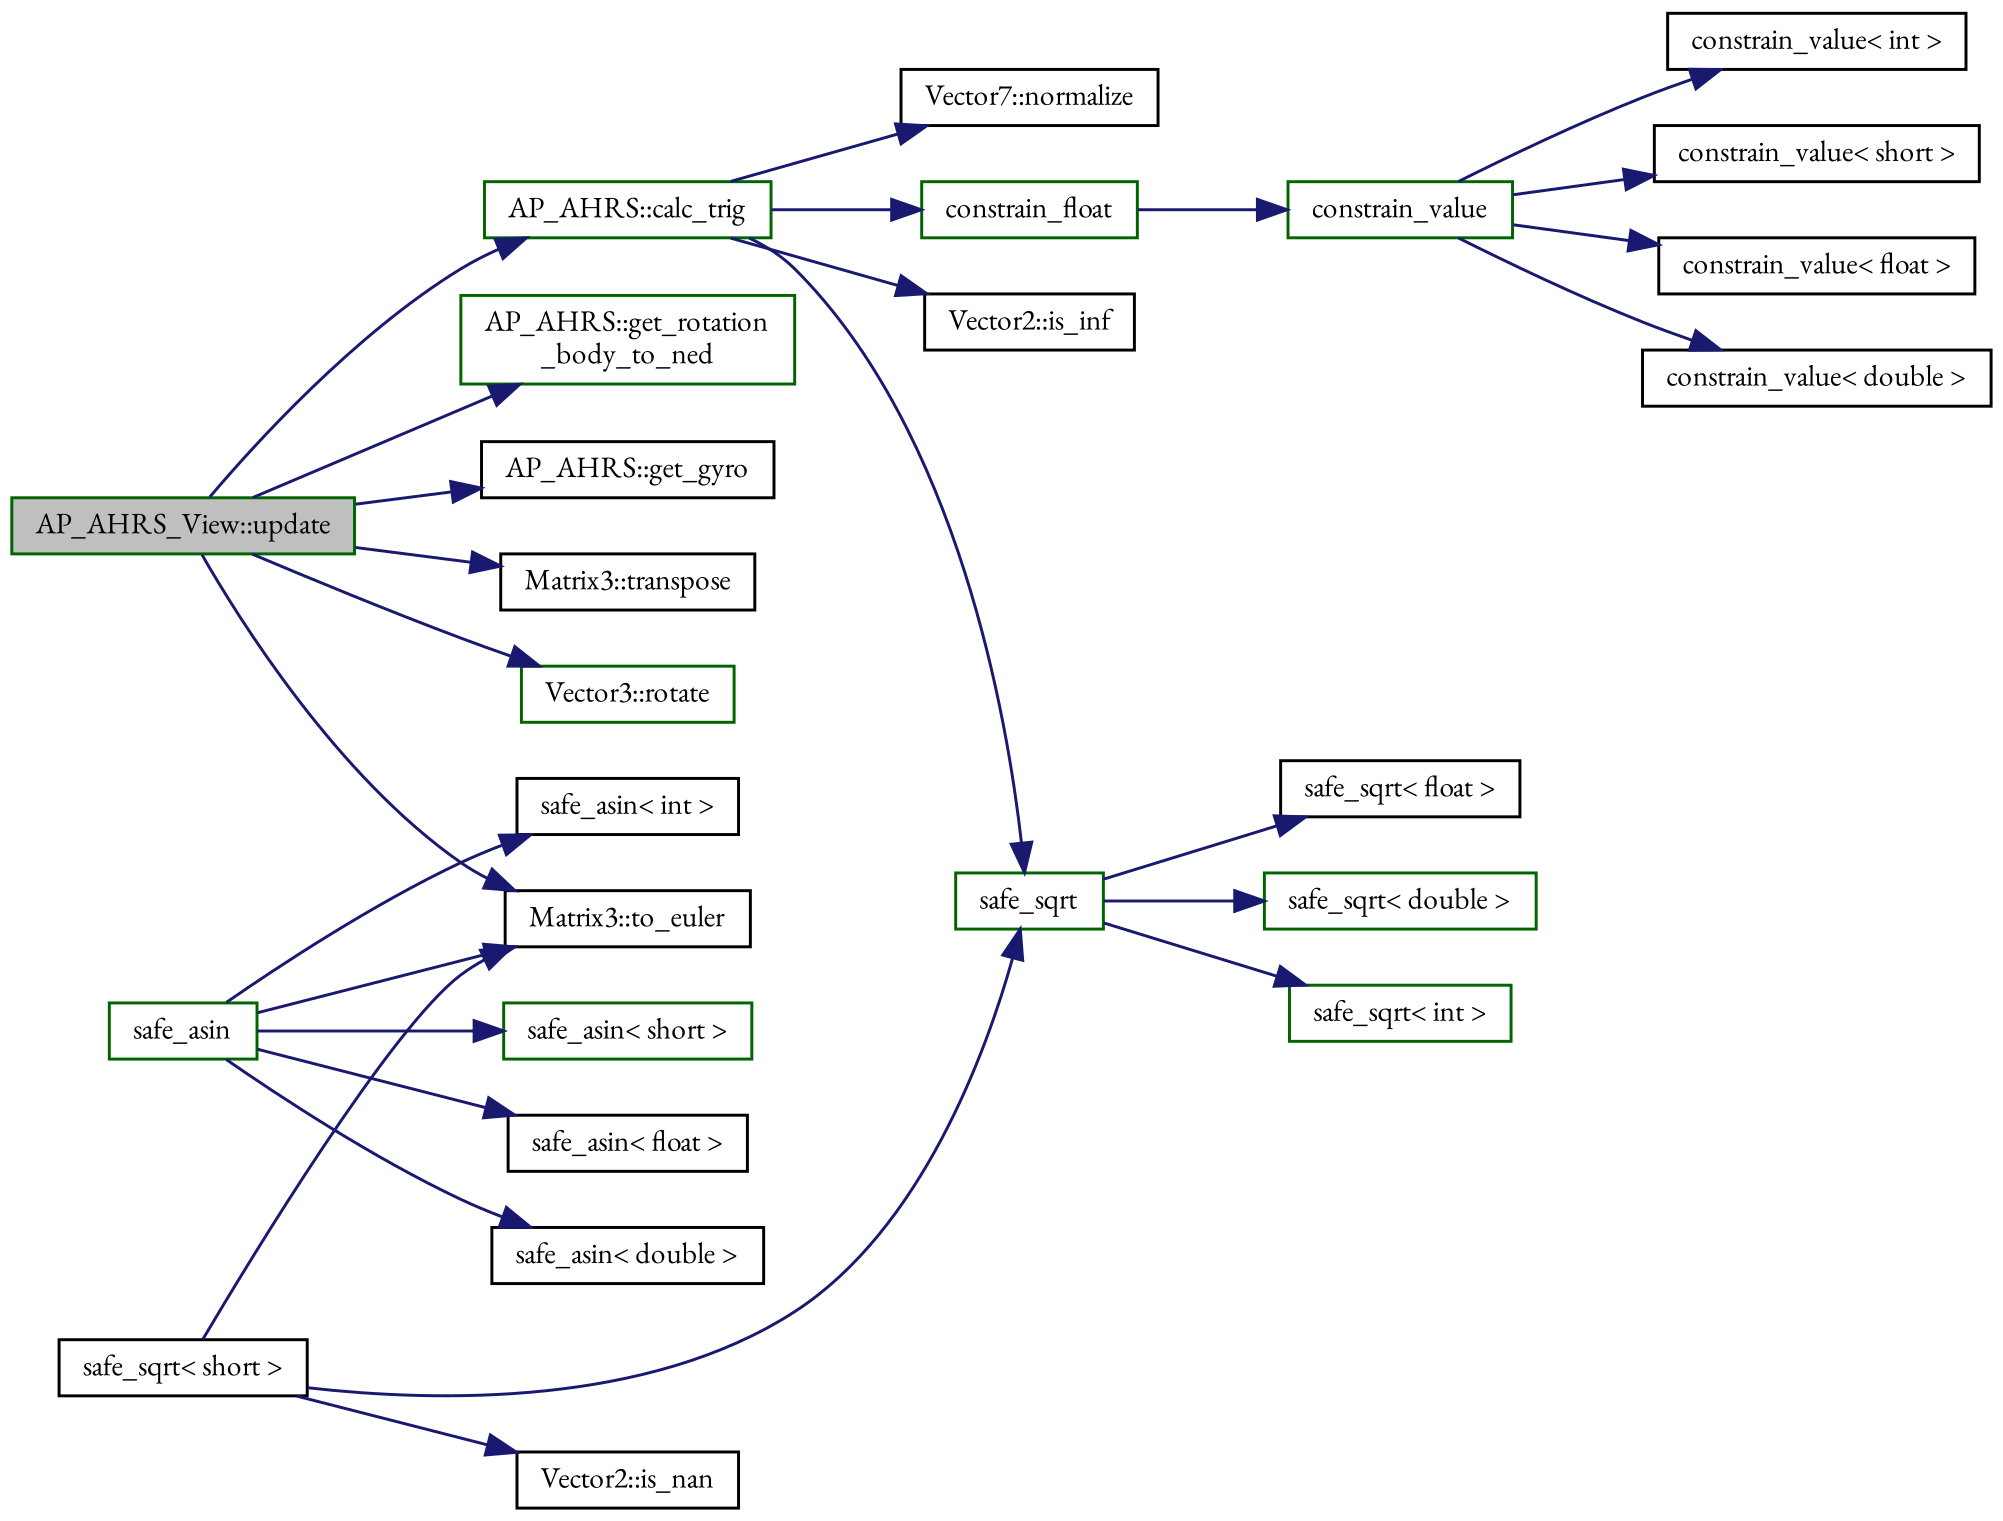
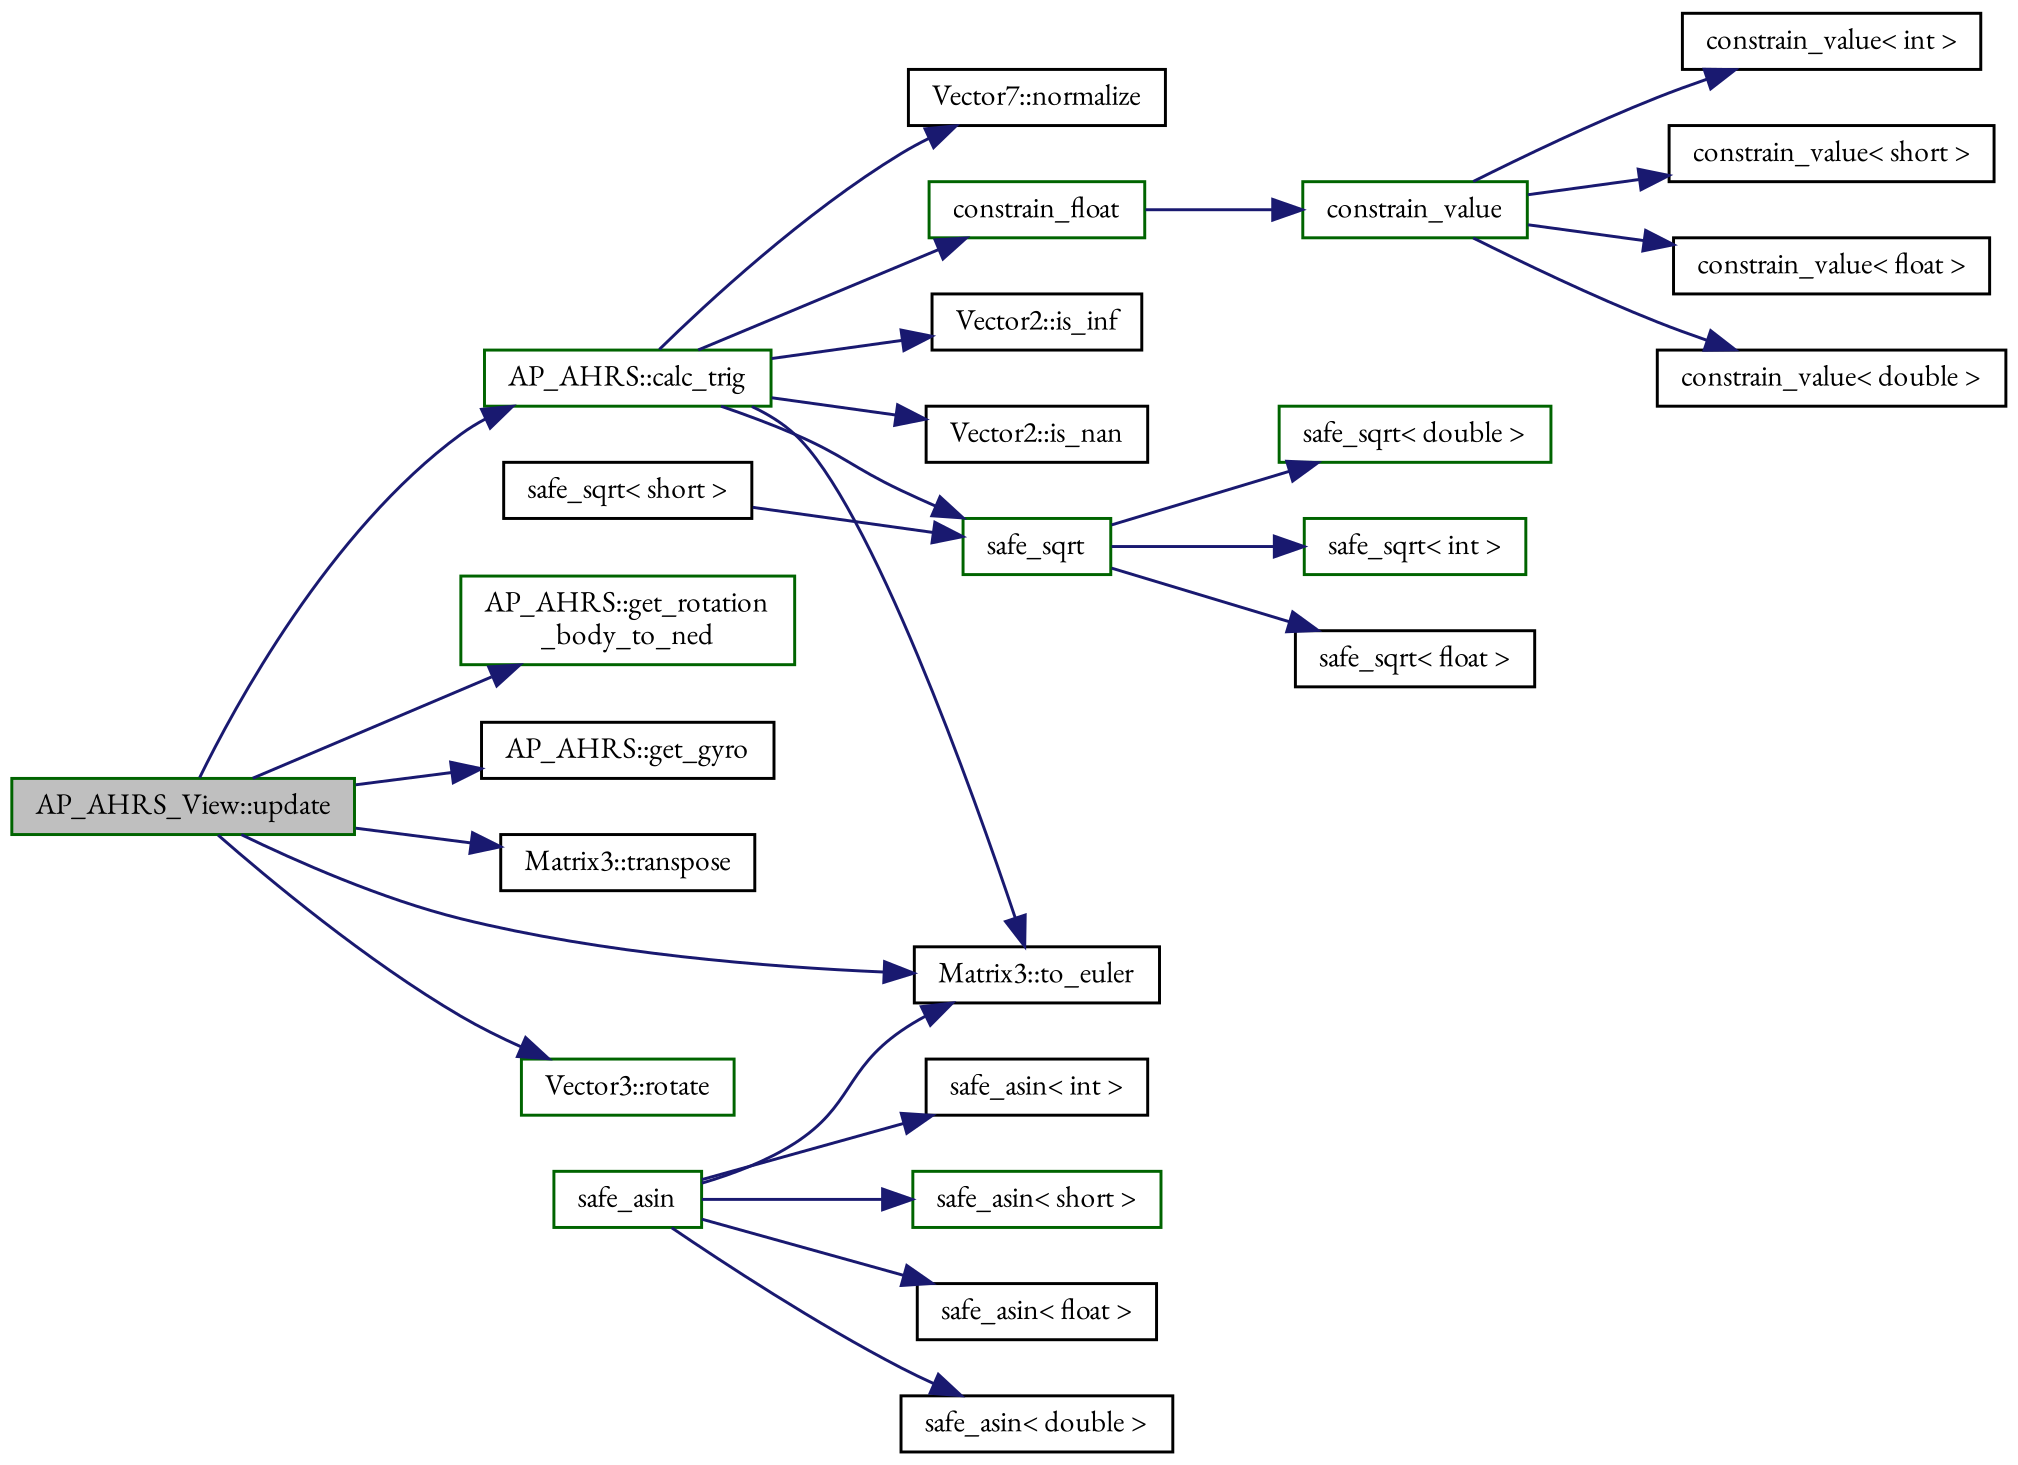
(323, 1148) -> (912, 644)
(392, 1420) -> (834, 406)
